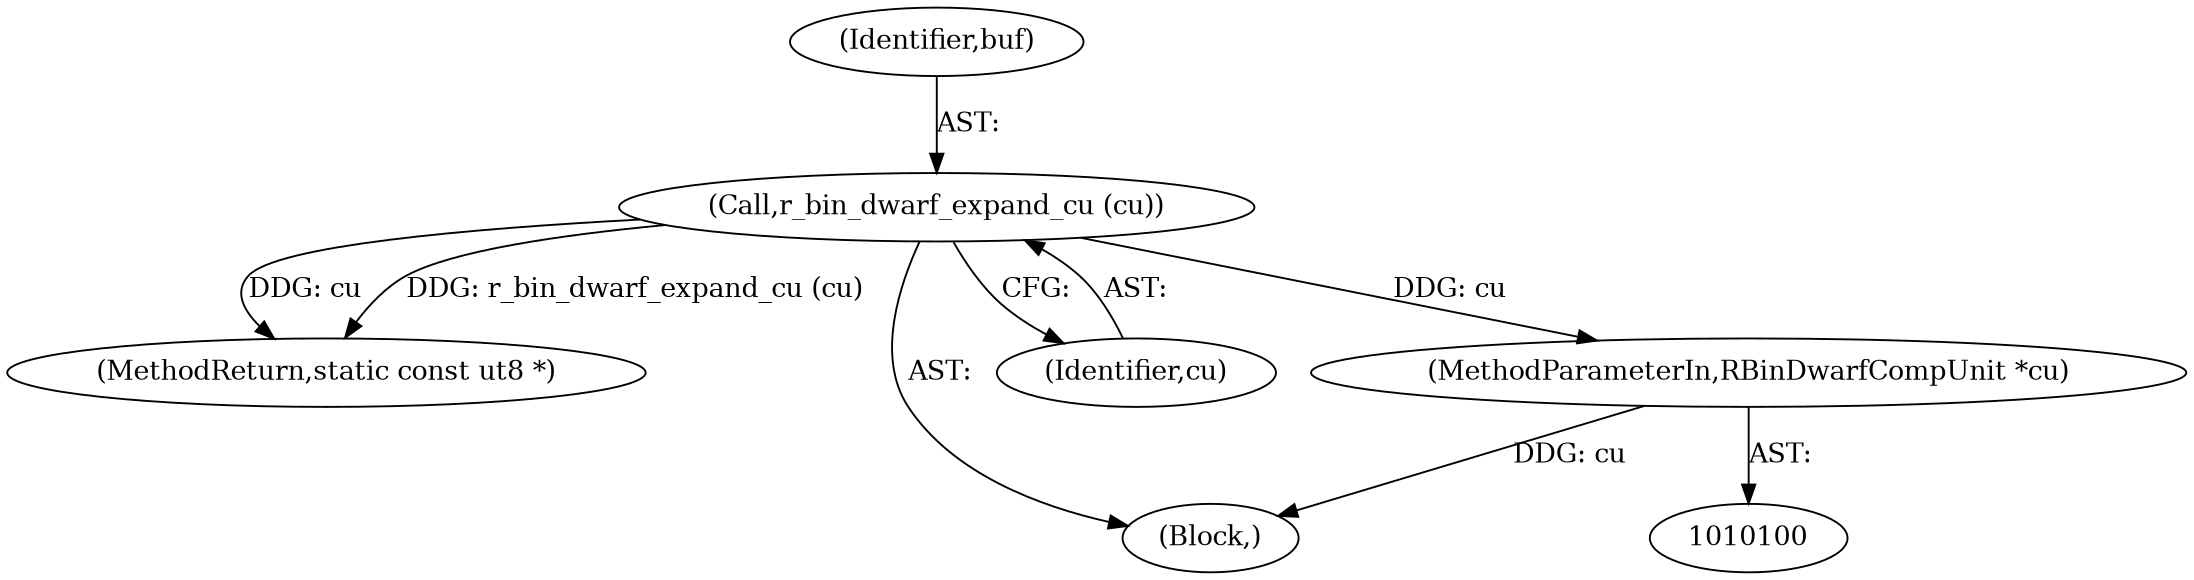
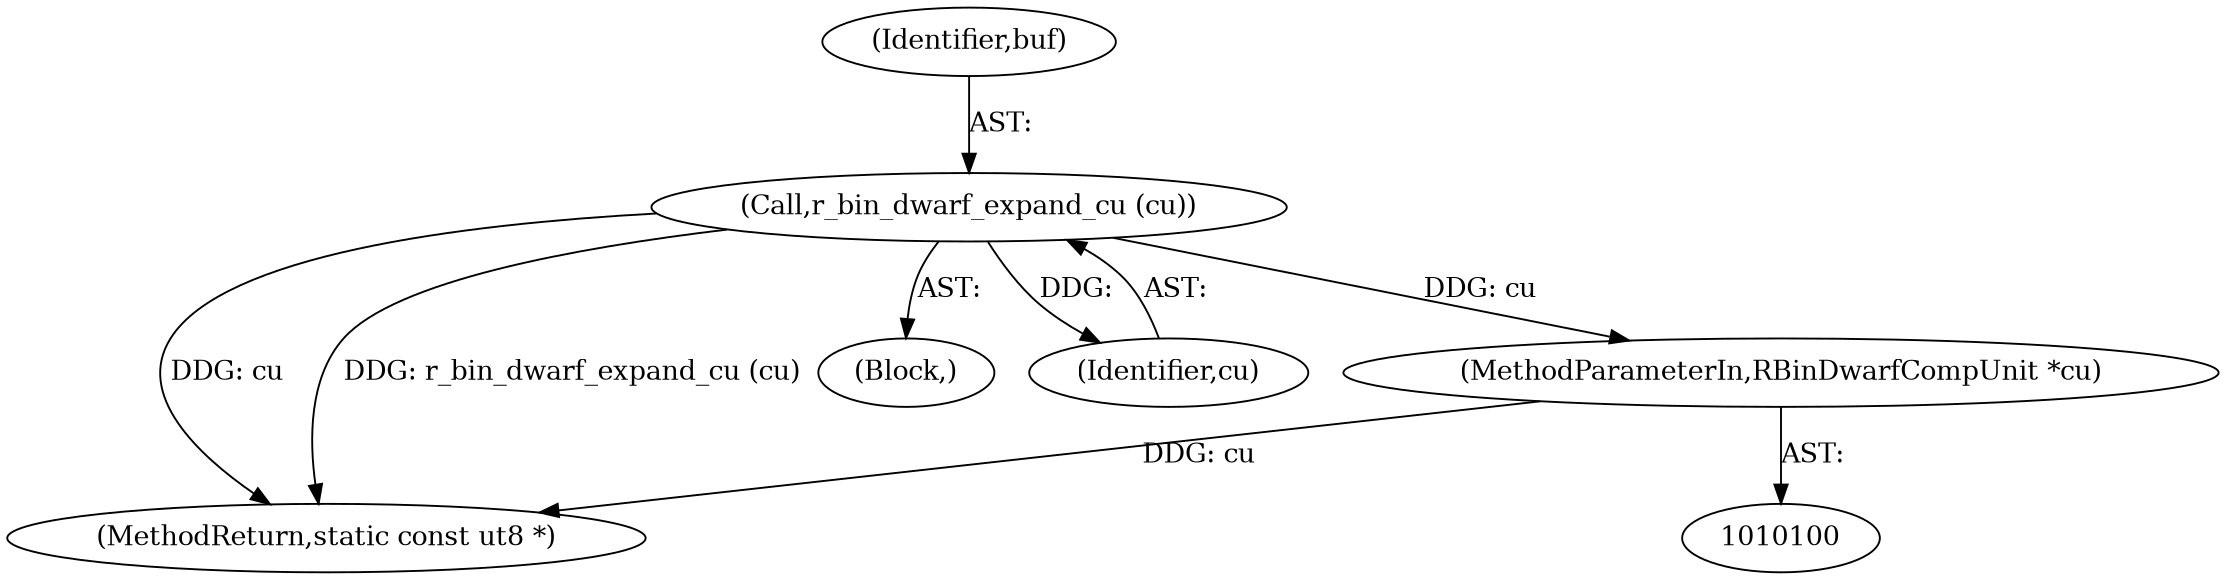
(1040, 290) -> (1080, 290)
(1471, 458) -> (1049, 456)
